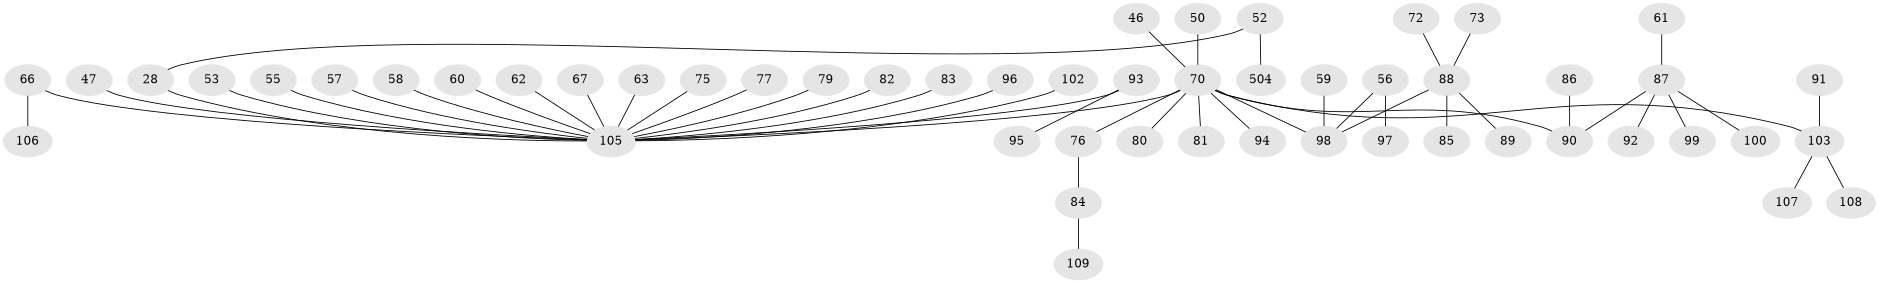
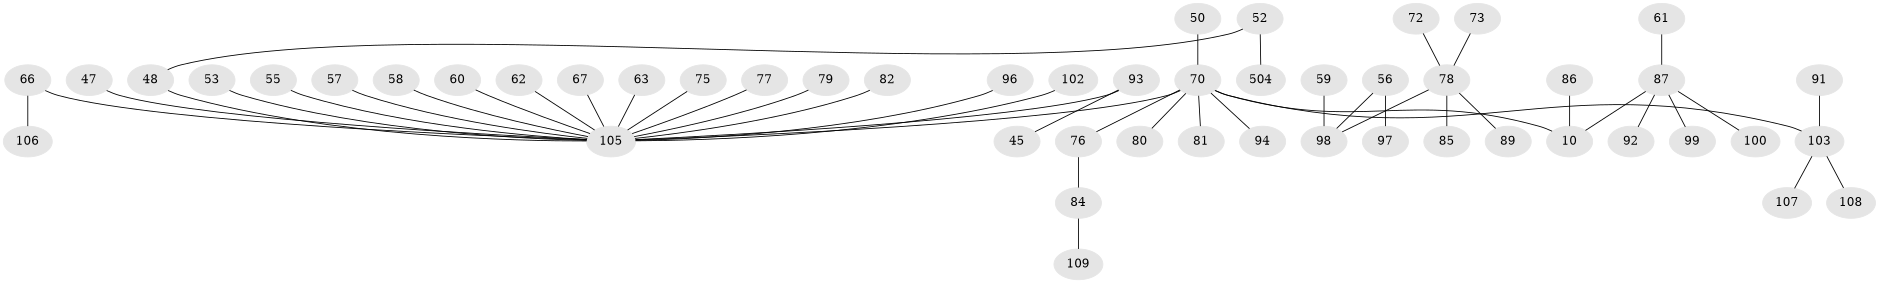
(1136, 19) -> none
(151, 80) -> (151, 80)
(949, 80) -> none
(1447, 80) -> (1447, 80)
(1261, 111) -> none
(1017, 142) -> (1017, 142)
(1570, 142) -> (1570, 142)
